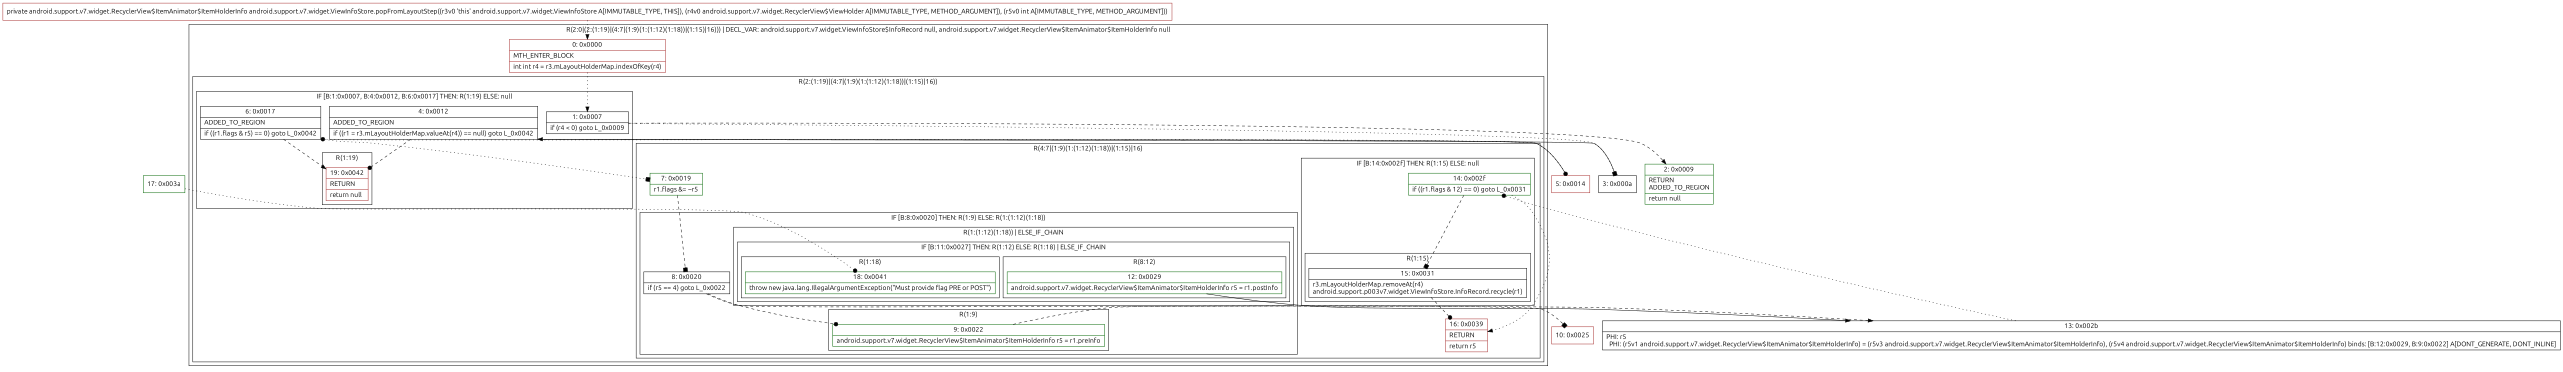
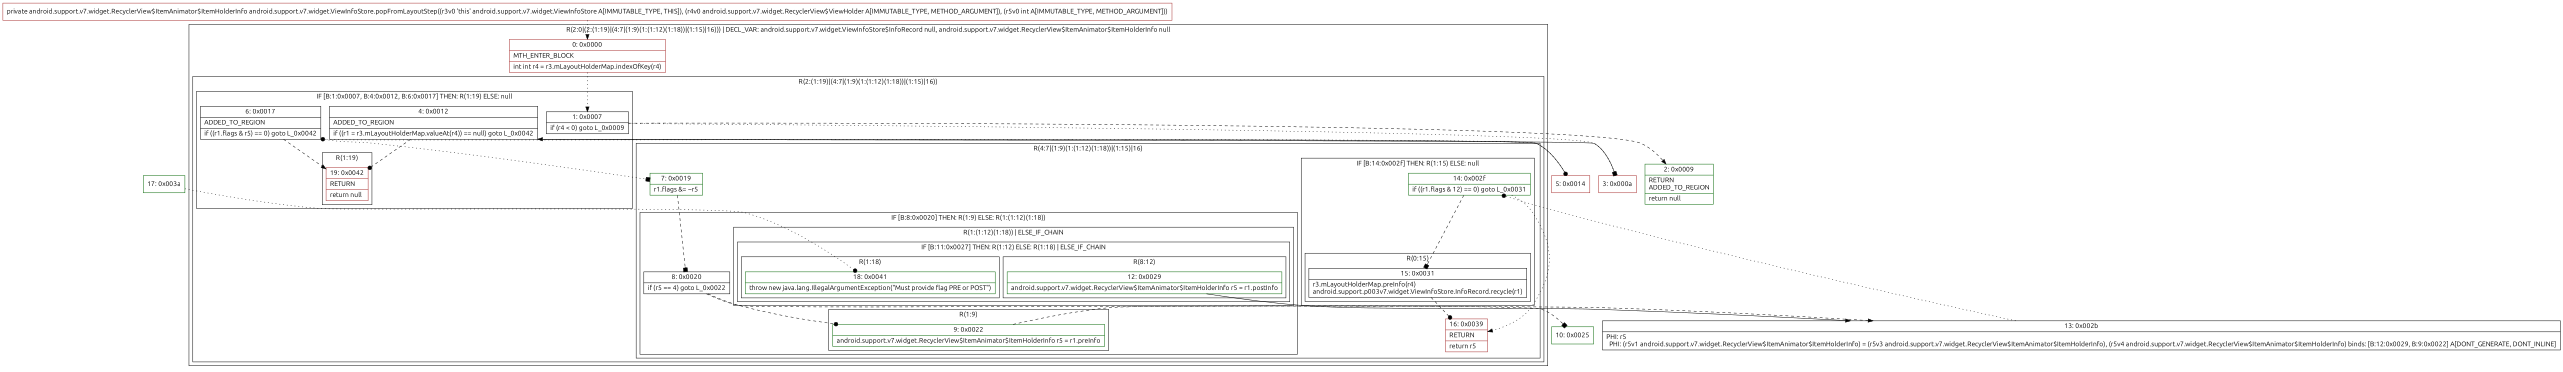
(1618, 184) -> (1618, 184)
(1418, 259) -> (1418, 259)
(1368, 285) -> (1365, 285)
(1573, 335) -> (1573, 335)
